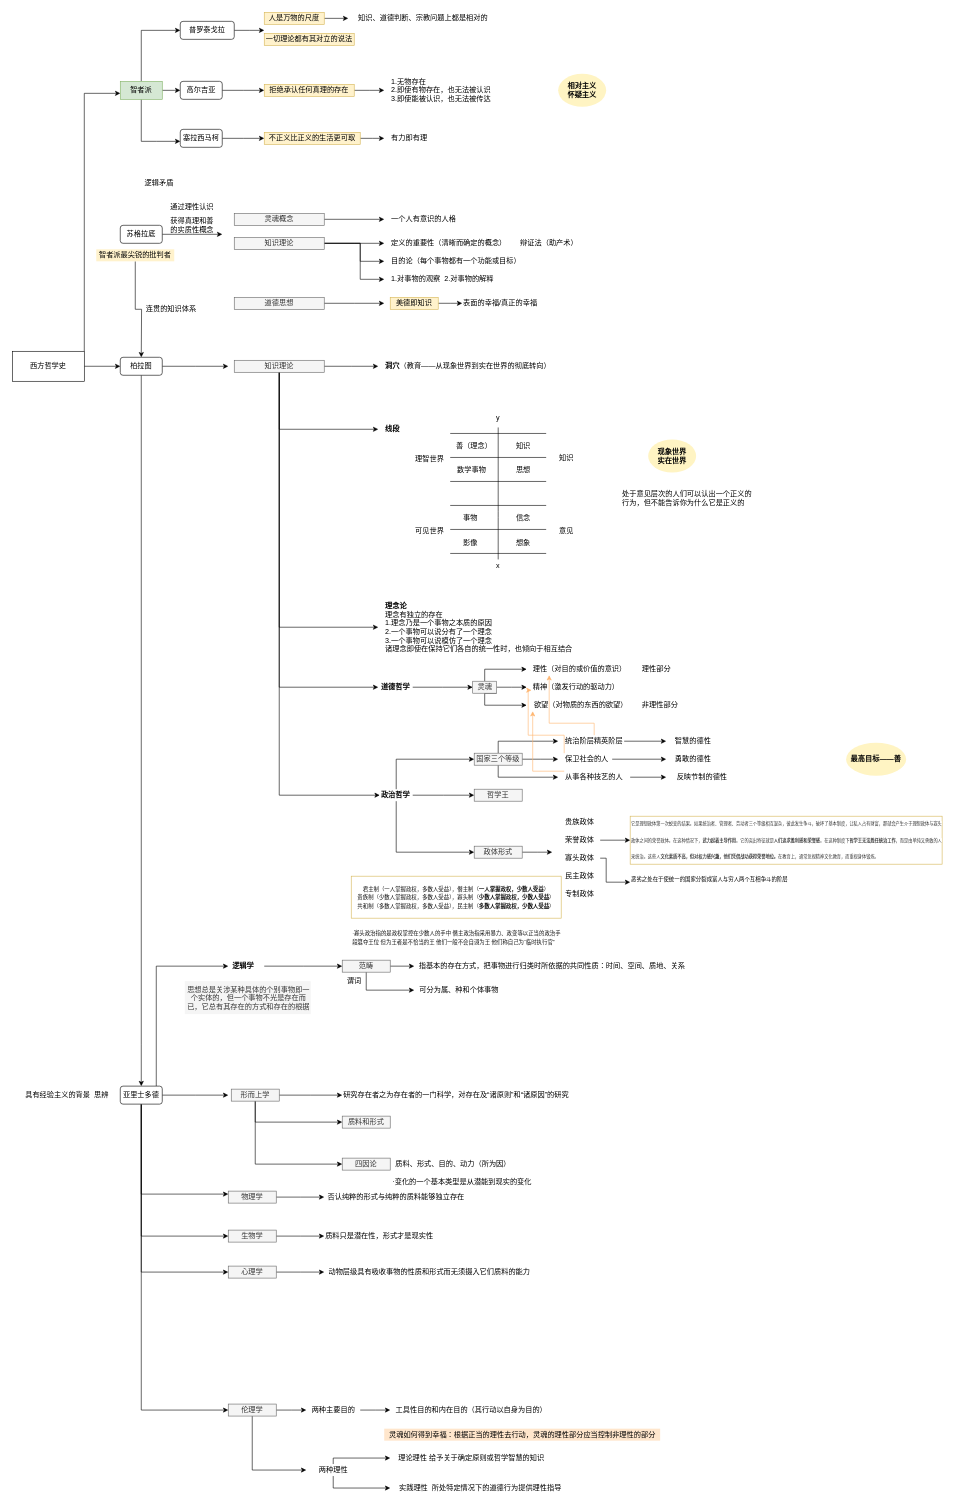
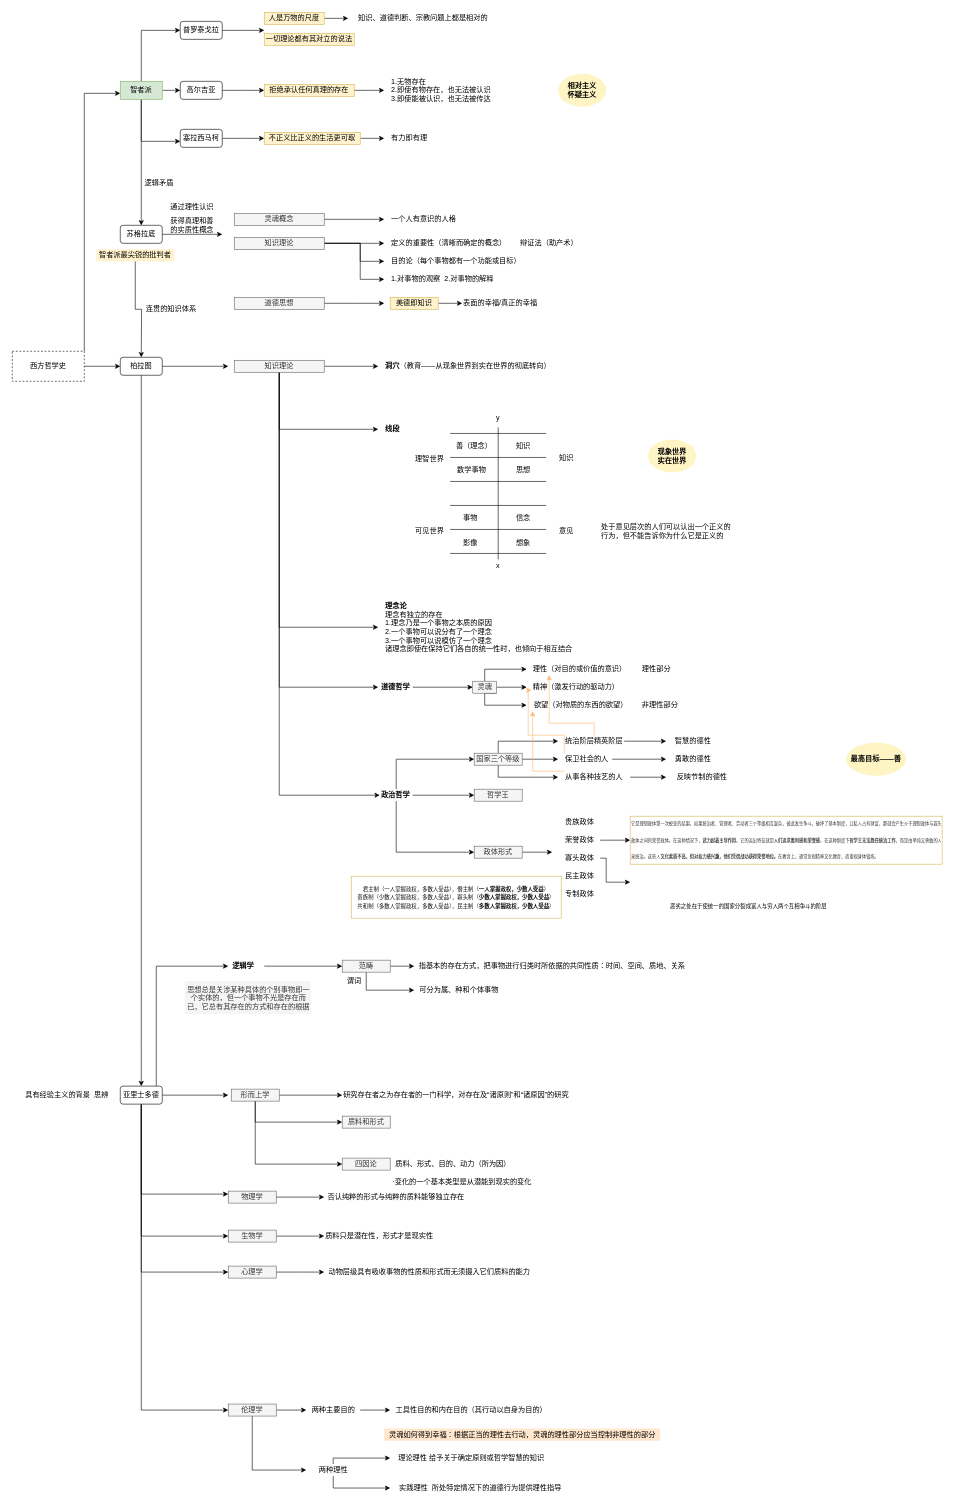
(207, 30) -> (201, 30)
none -> (141, 219)
(48, 366) -> (48, 366)
(687, 498) -> (666, 531)
(735, 879) -> (774, 906)
(456, 936) -> none
